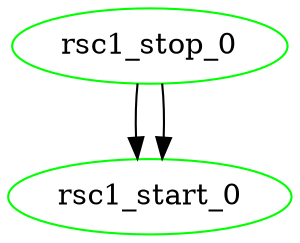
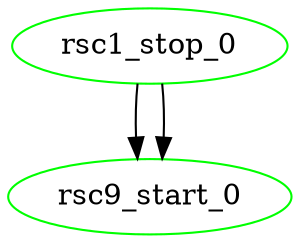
(150, 197) -> (150, 197)
